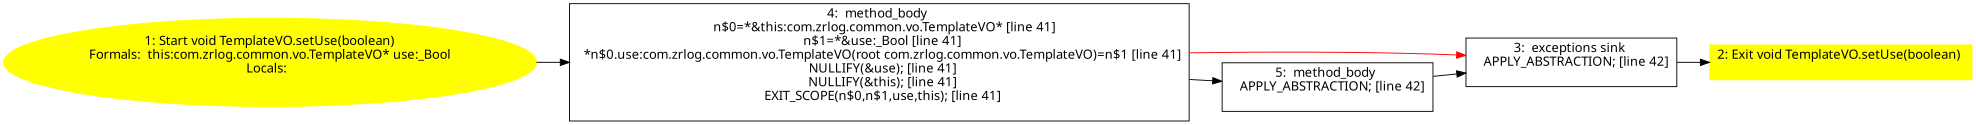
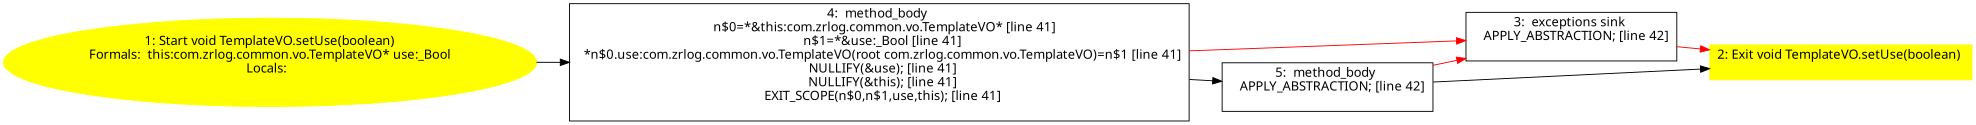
(1689, 62) -> (1689, 48)
(1445, 75) -> (1445, 63)
none -> (1567, 76)
